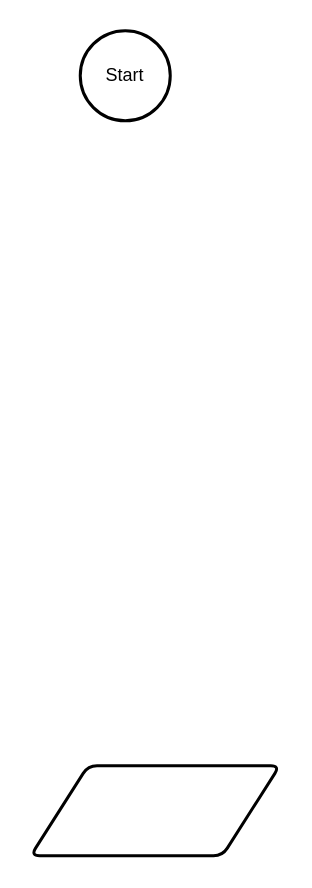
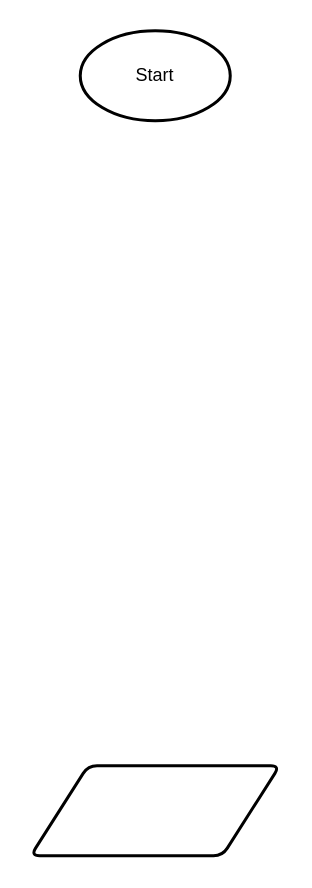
(125, 76) -> (155, 76)
